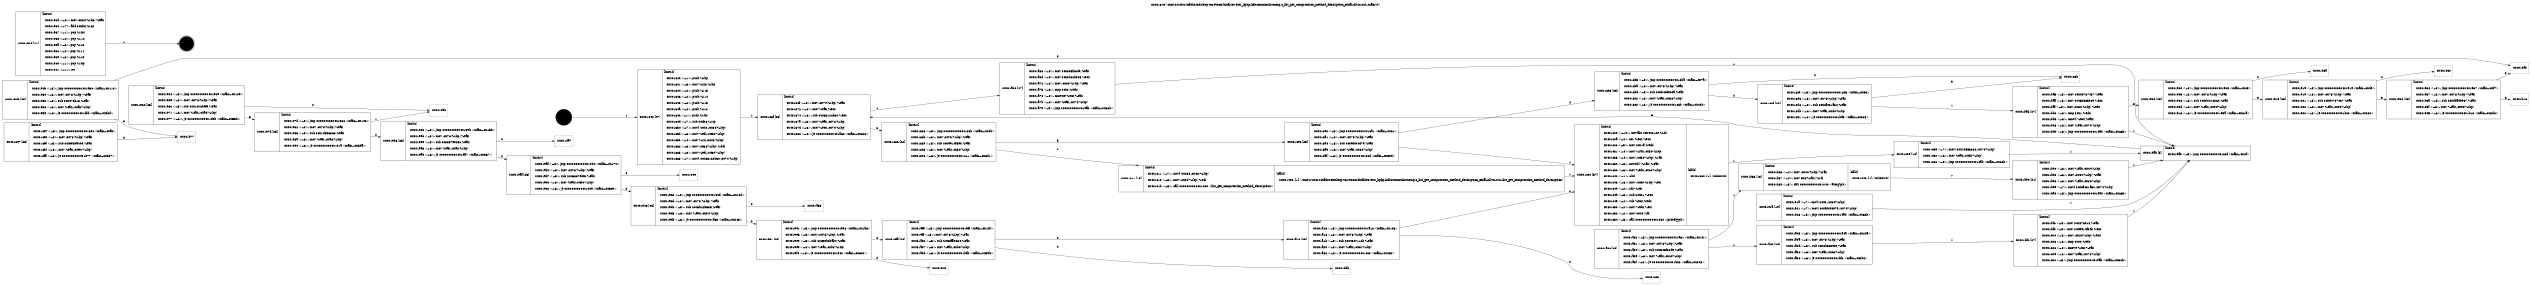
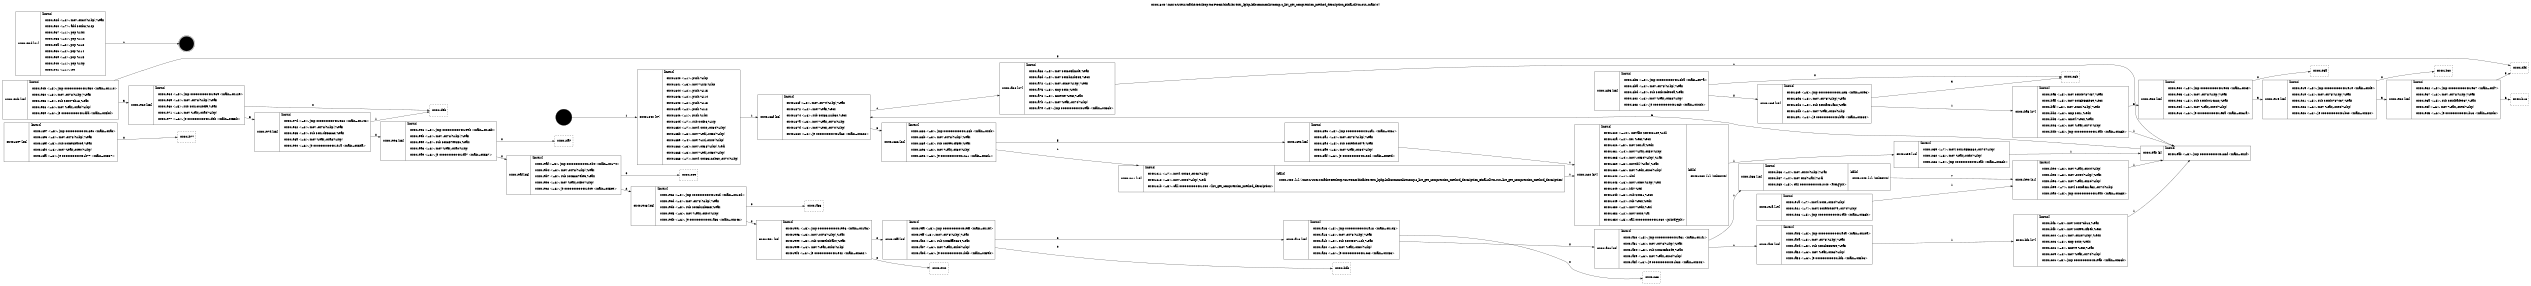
(1500, 116) -> none
(144, 131) -> (123, 102)
(1486, 210) -> (1496, 244)
(2037, 210) -> (1942, 194)
